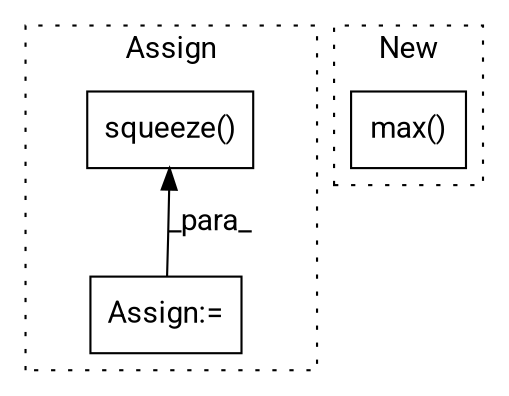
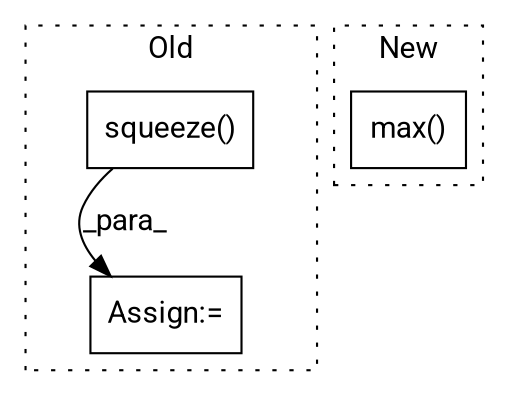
(171, 50) -> (171, 50)
(168, 233) -> (81, 211)
